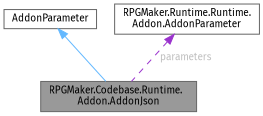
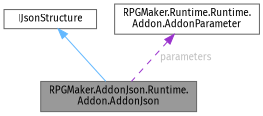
(50, 19) -> (50, 19)
(119, 97) -> (119, 97)
